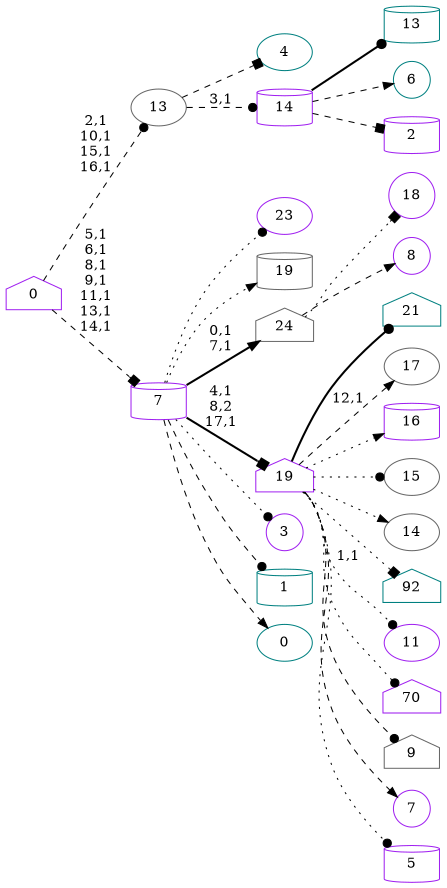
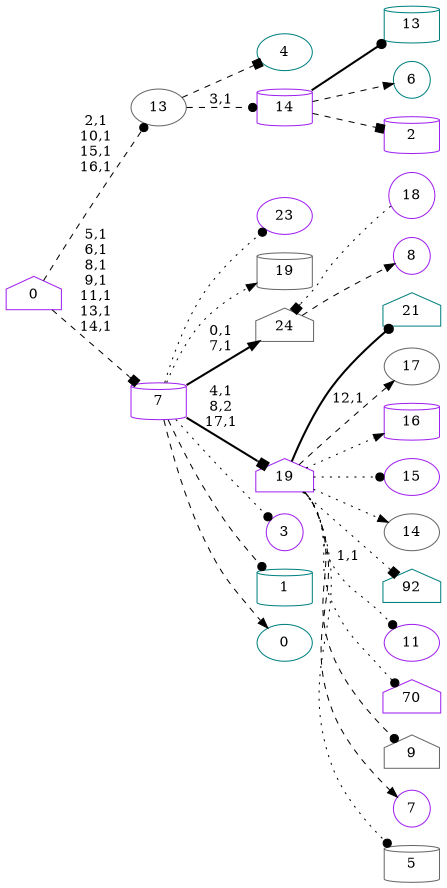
(345, 268) -> (342, 252)
(412, 477) -> (412, 477)
(412, 864) -> (412, 864)
